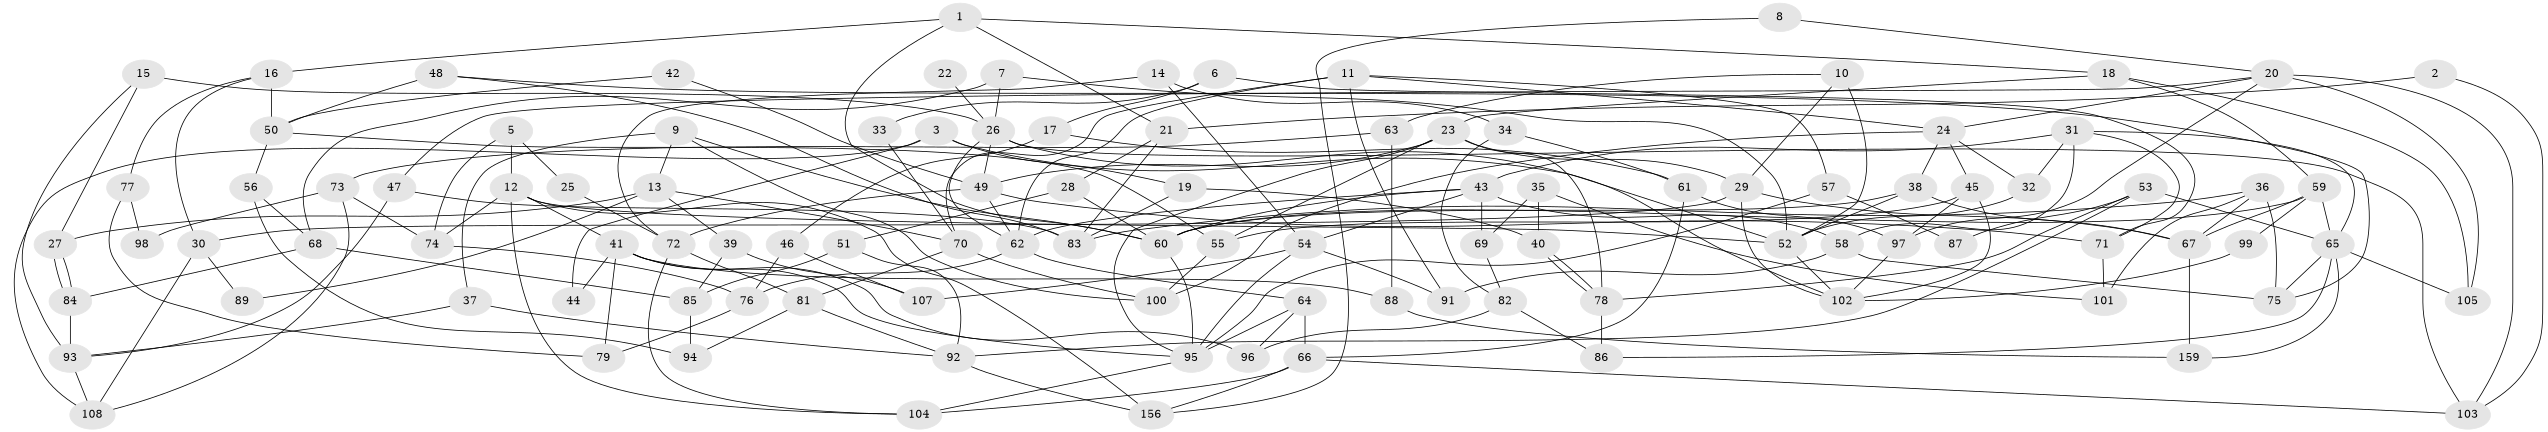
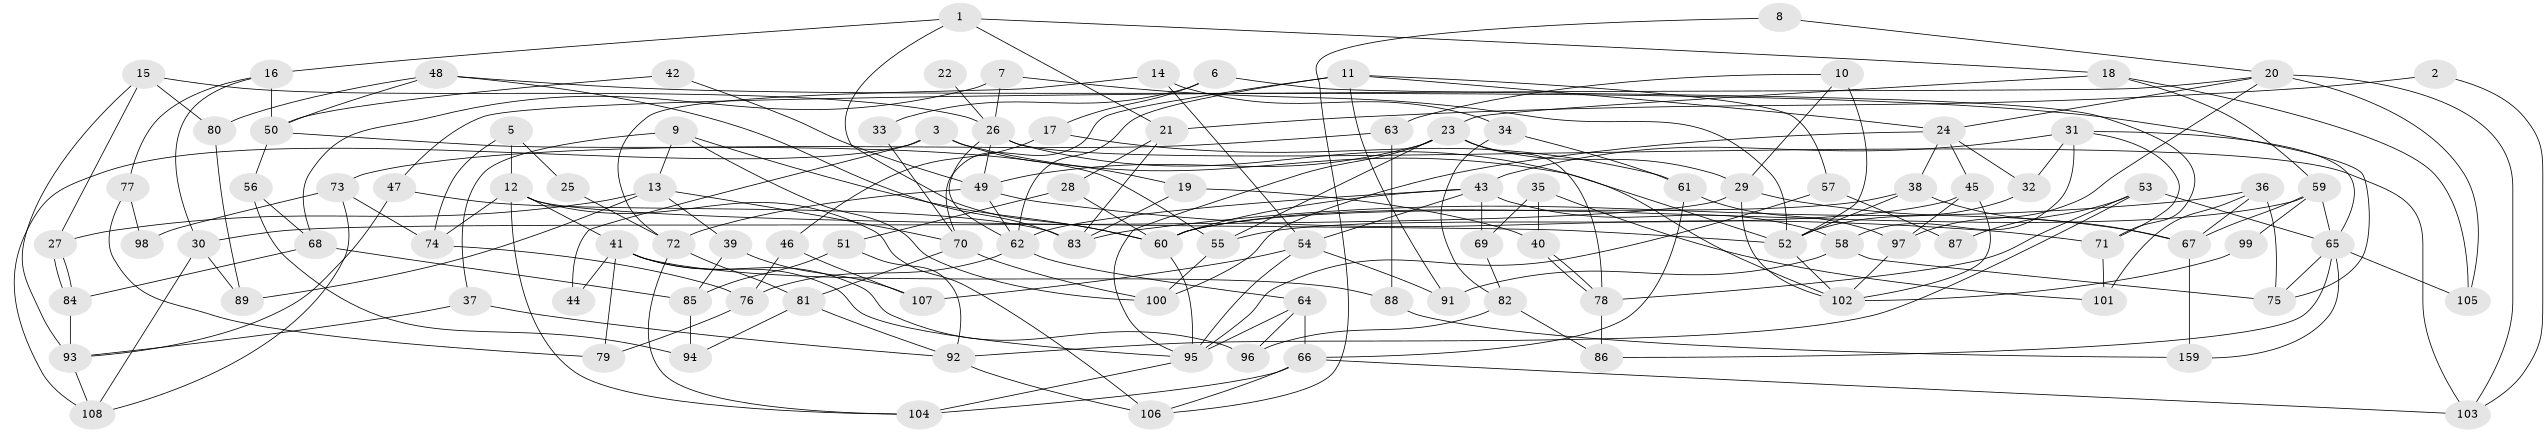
none -> (215, 131)
(1151, 415) -> (1151, 415)
